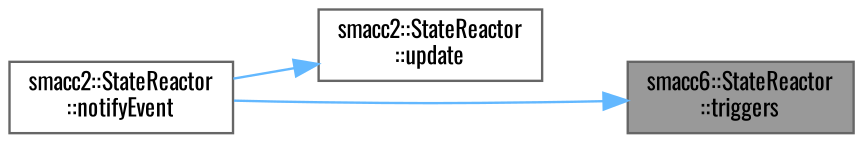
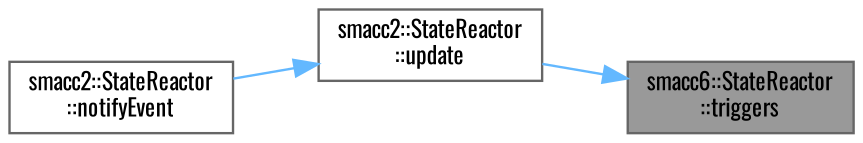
(419, 103) -> (573, 69)
